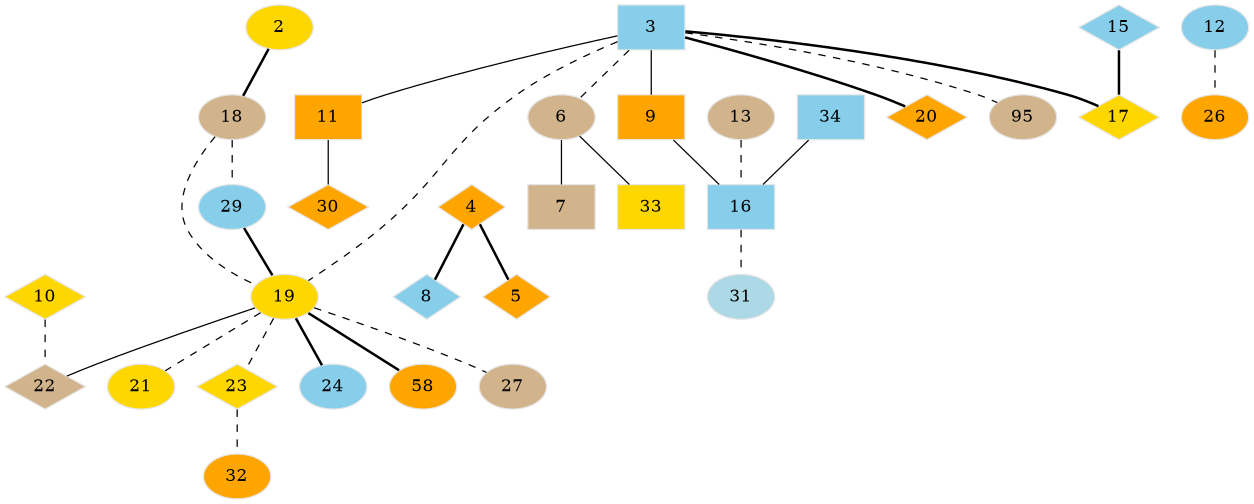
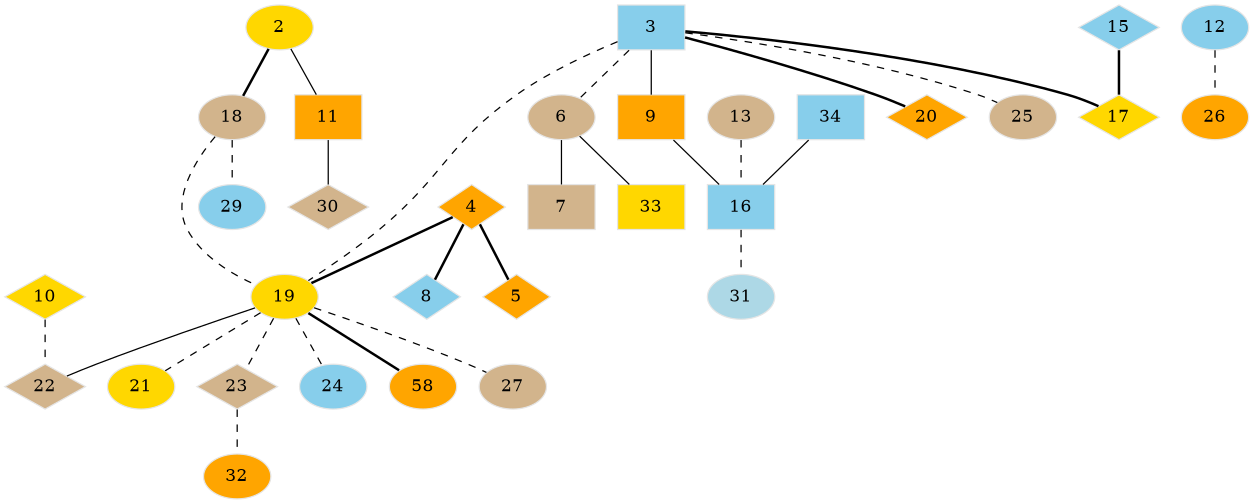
(489, 66) -> (304, 72)
(1023, 117) -> (1023, 117)
(328, 207) -> (328, 207)
(258, 252) -> (382, 250)
(309, 342) -> (309, 342)
(237, 387) -> (237, 387)
